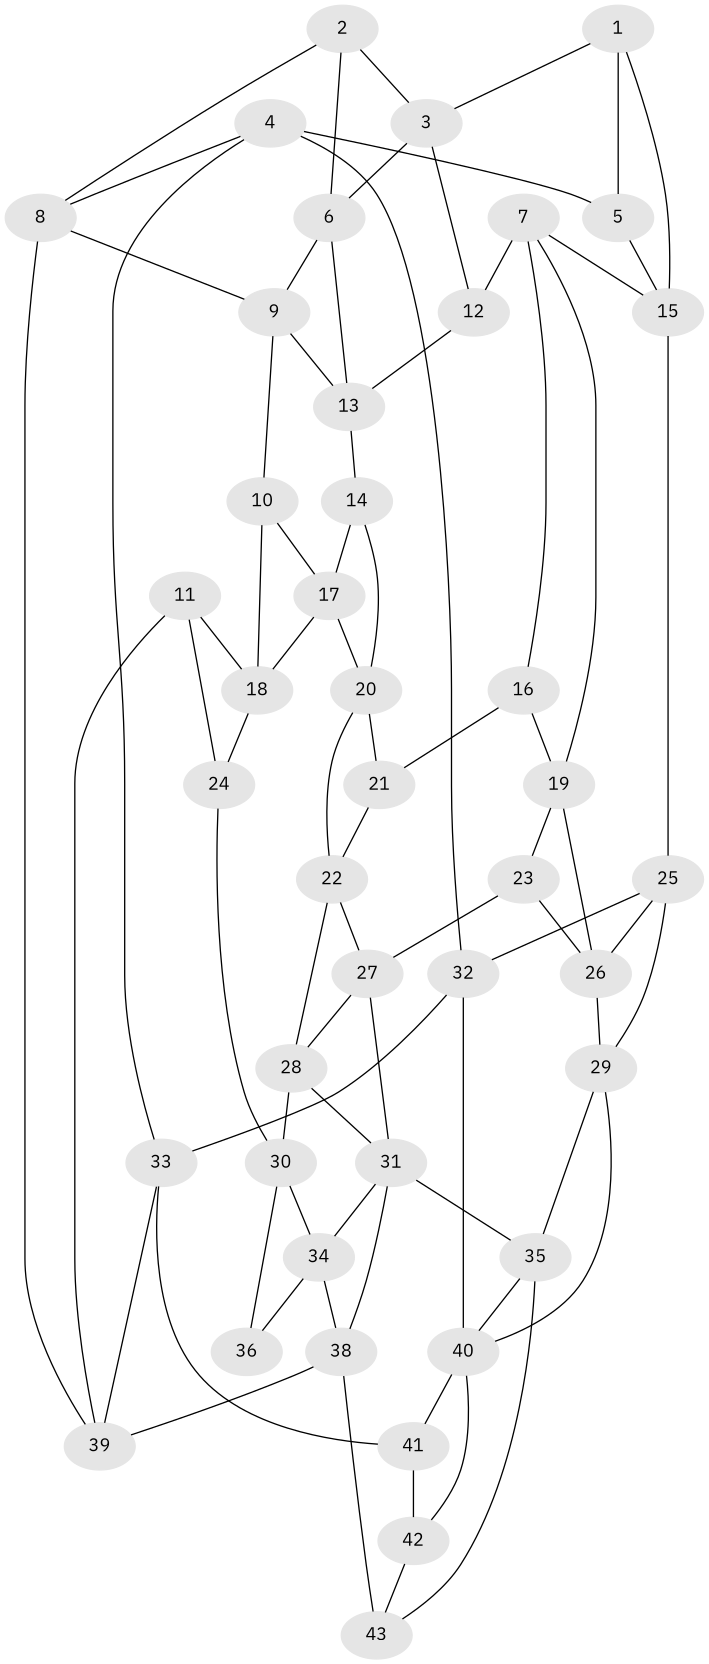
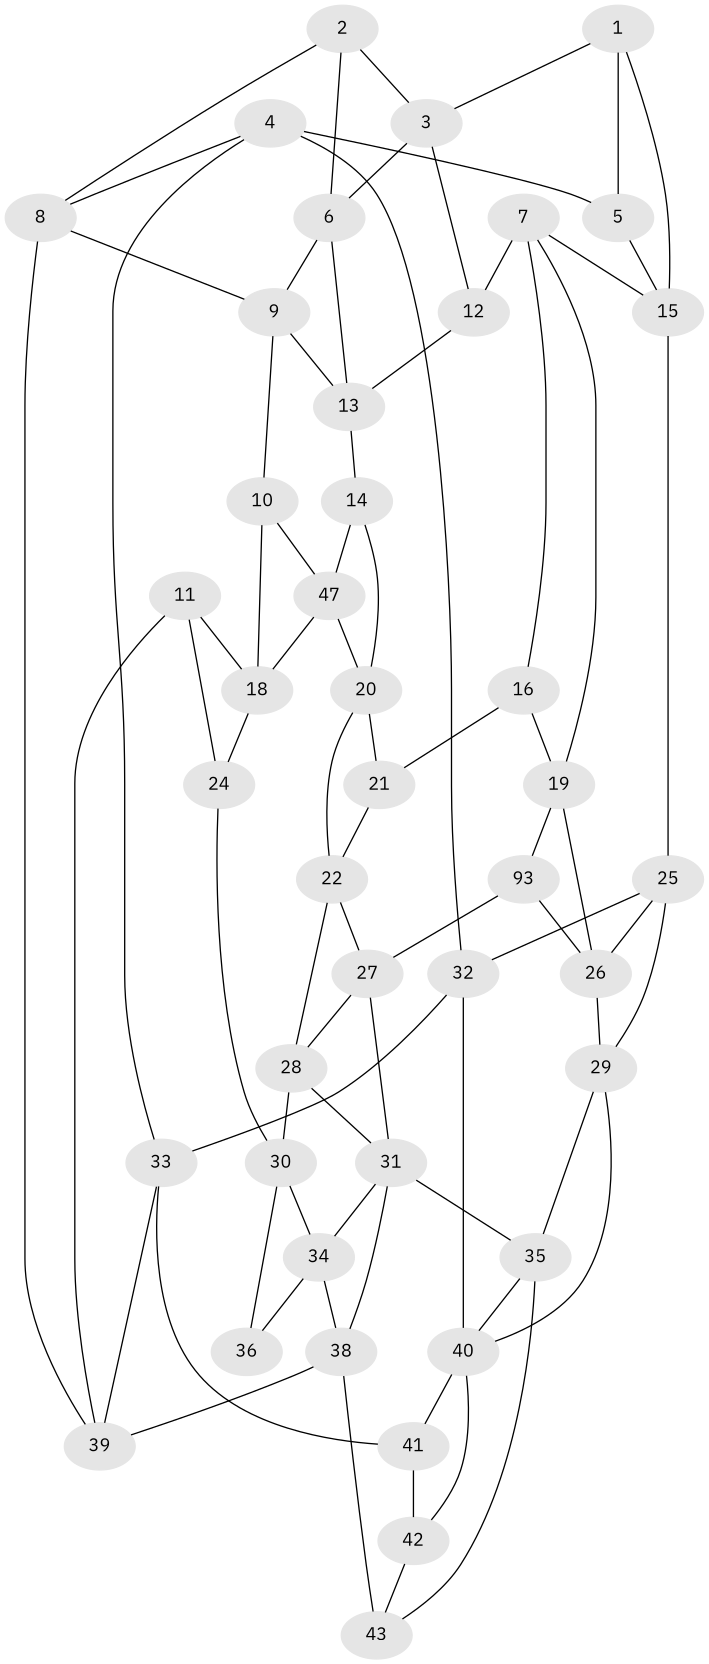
(329, 596) -> (329, 596)
(524, 879) -> (524, 879)
